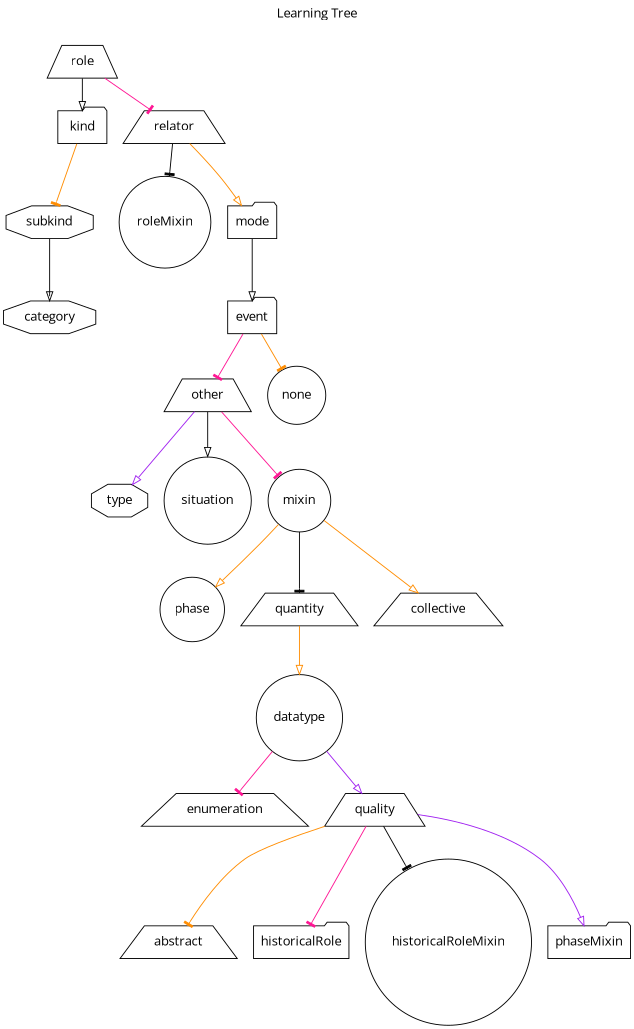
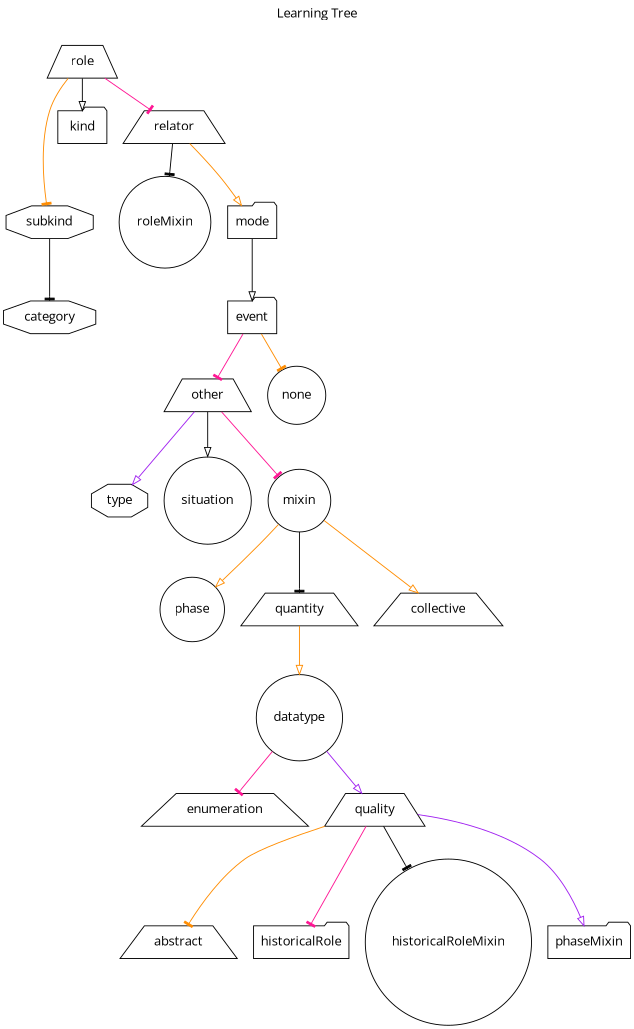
(67, 172) -> (45, 137)
(50, 268) -> (50, 268)
